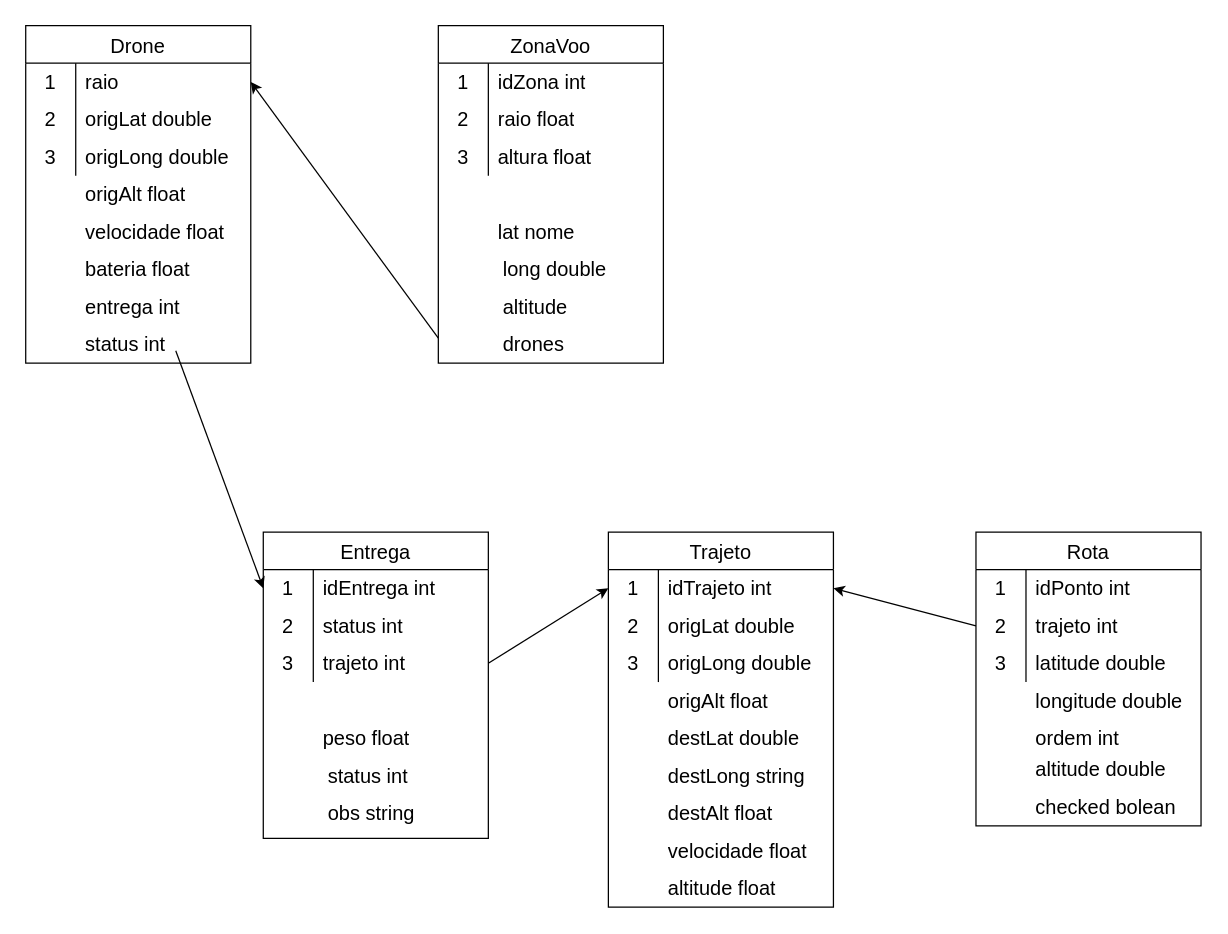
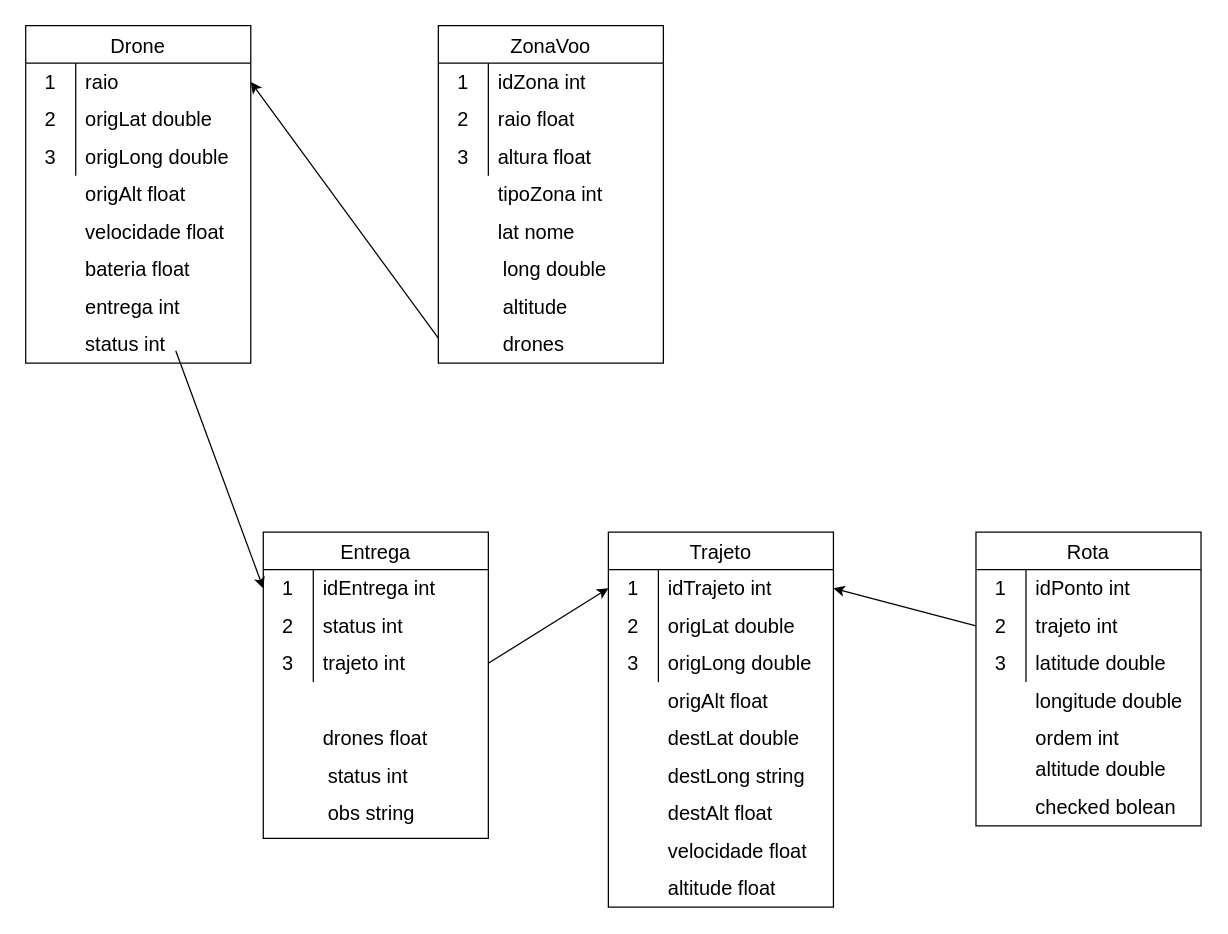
none -> (576, 194)
(374, 738) -> (385, 738)
